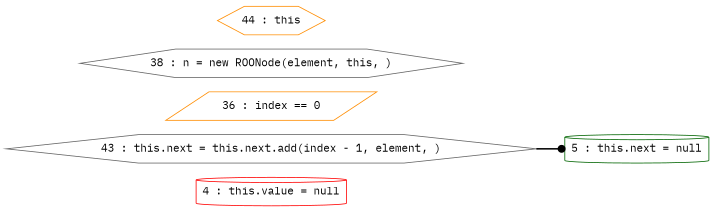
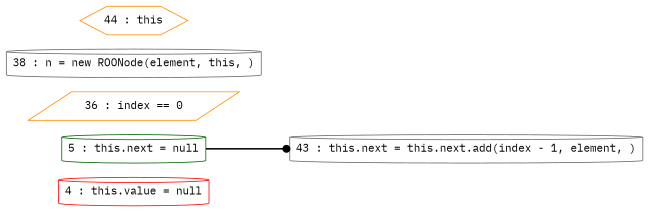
(271, 63) -> (134, 63)
(271, 149) -> (466, 149)
(547, 149) -> (245, 149)
